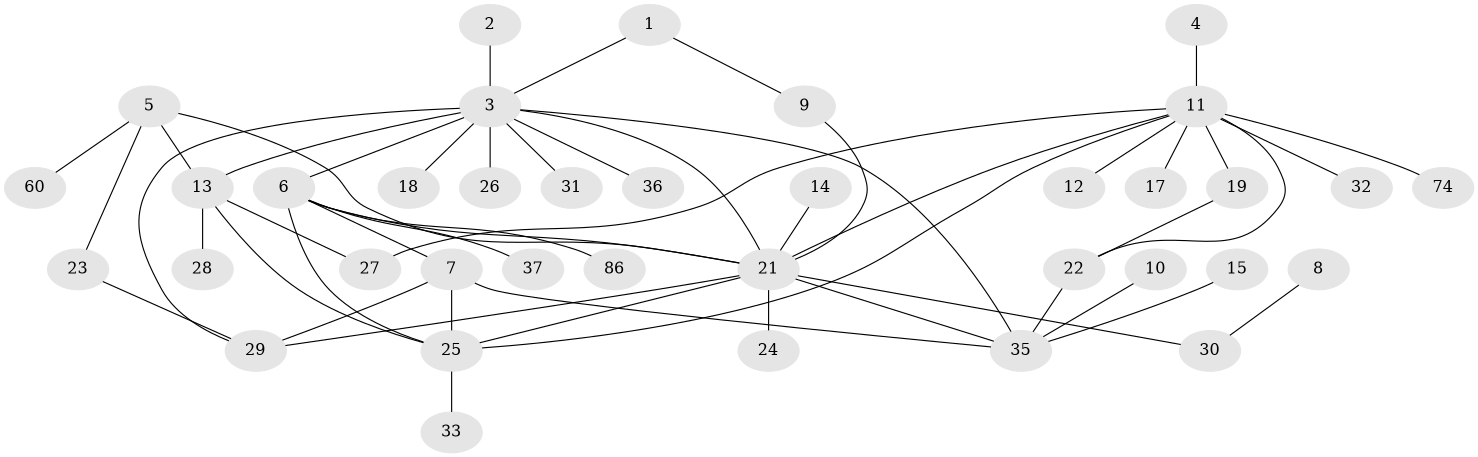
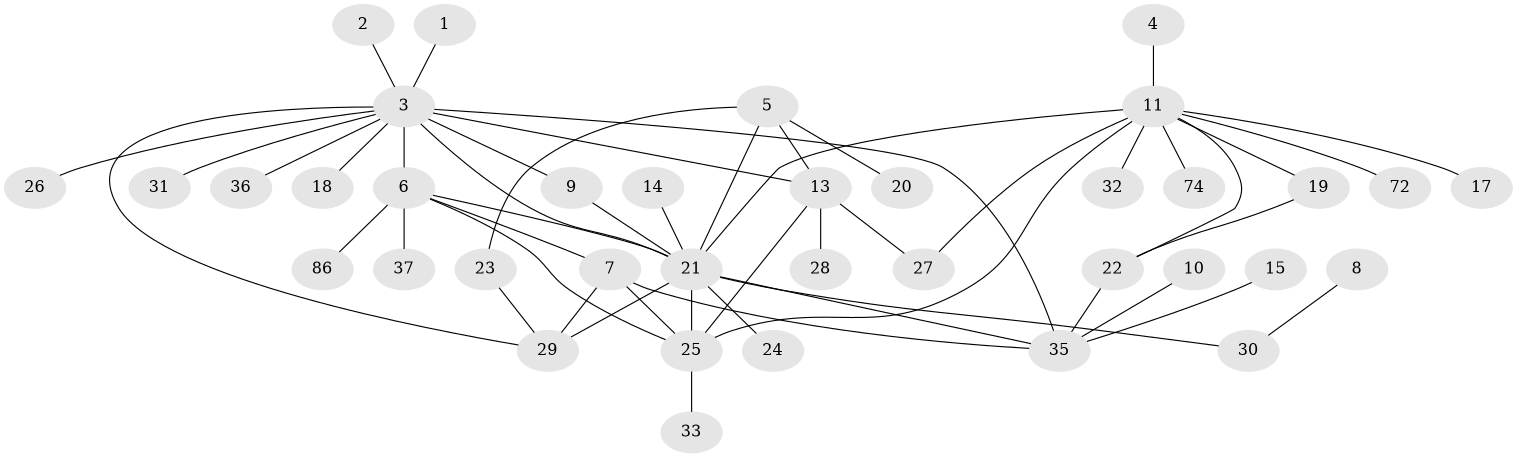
(727, 66) -> (488, 147)
(35, 188) -> (902, 188)
(1074, 188) -> (1400, 188)
